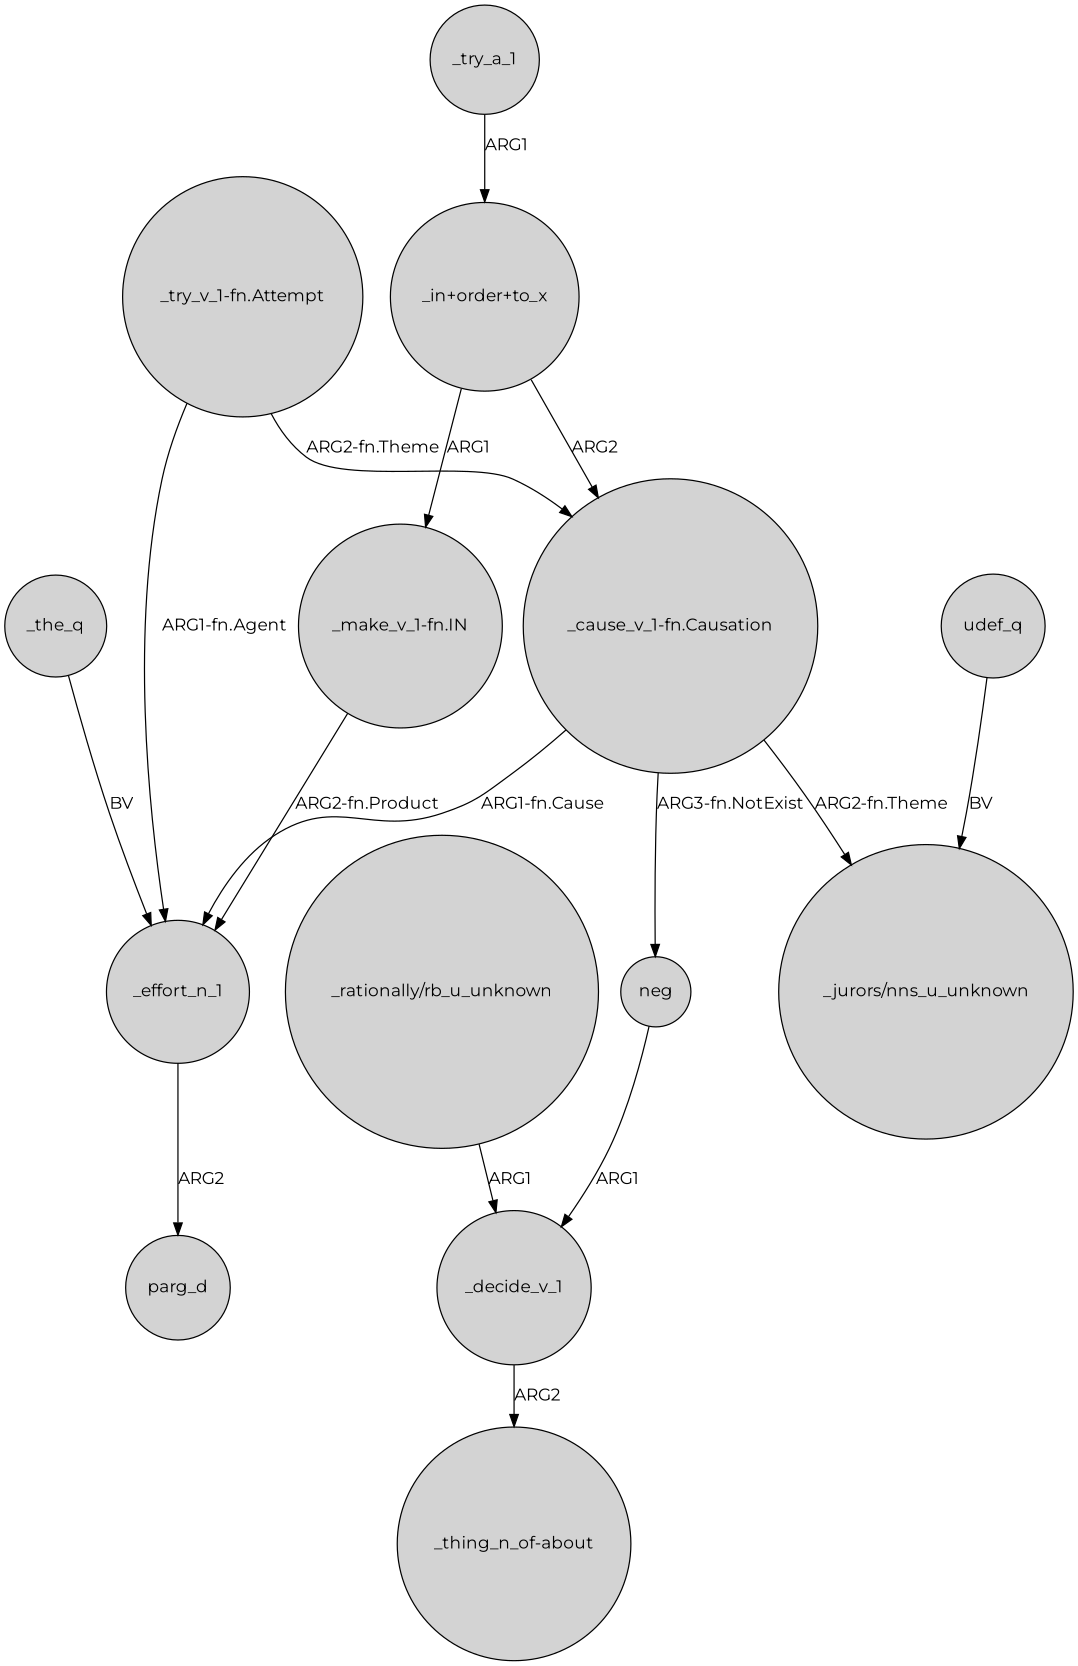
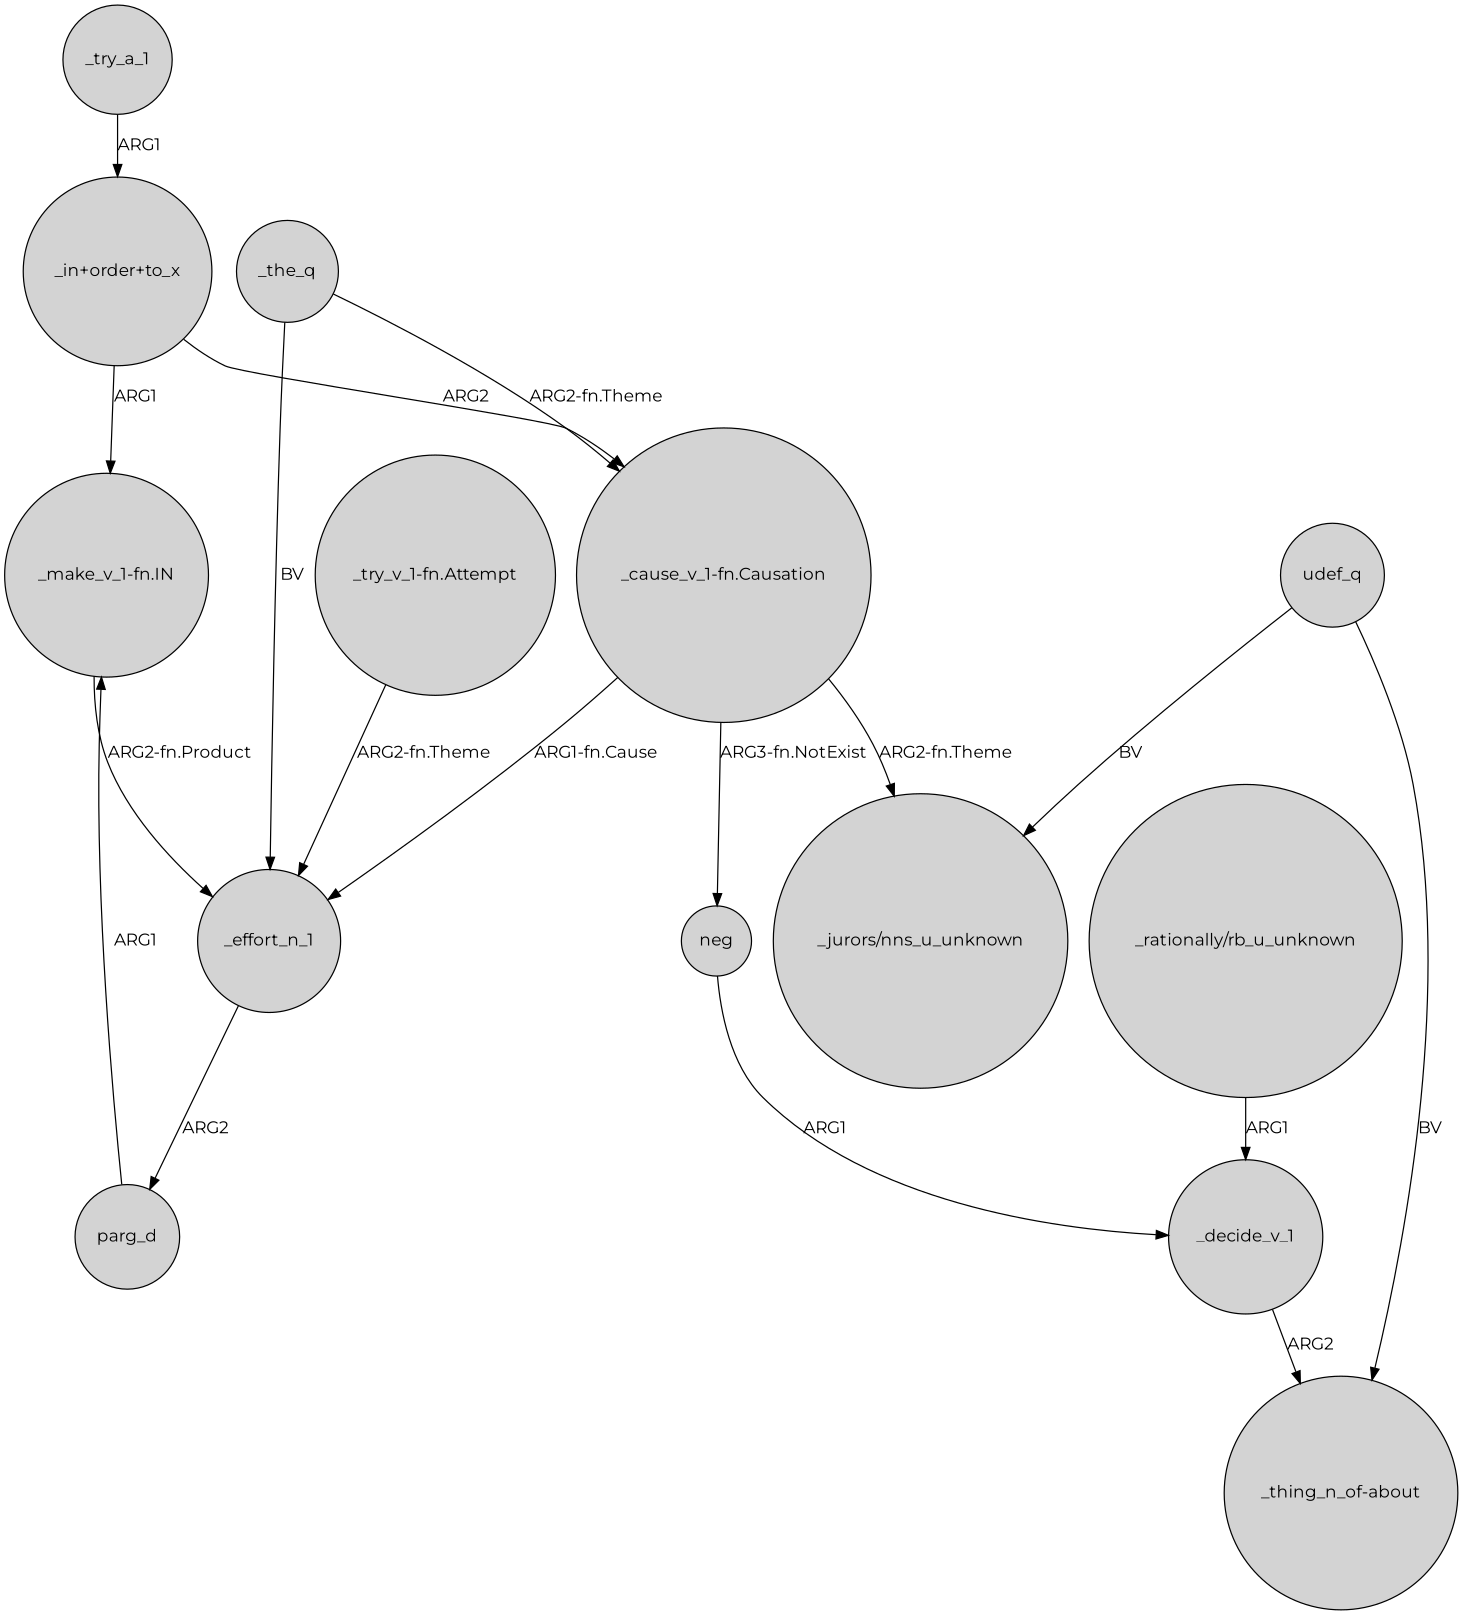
(409, 471) -> (477, 370)
(225, 626) -> (424, 753)
none -> (103, 937)
none -> (1427, 991)
